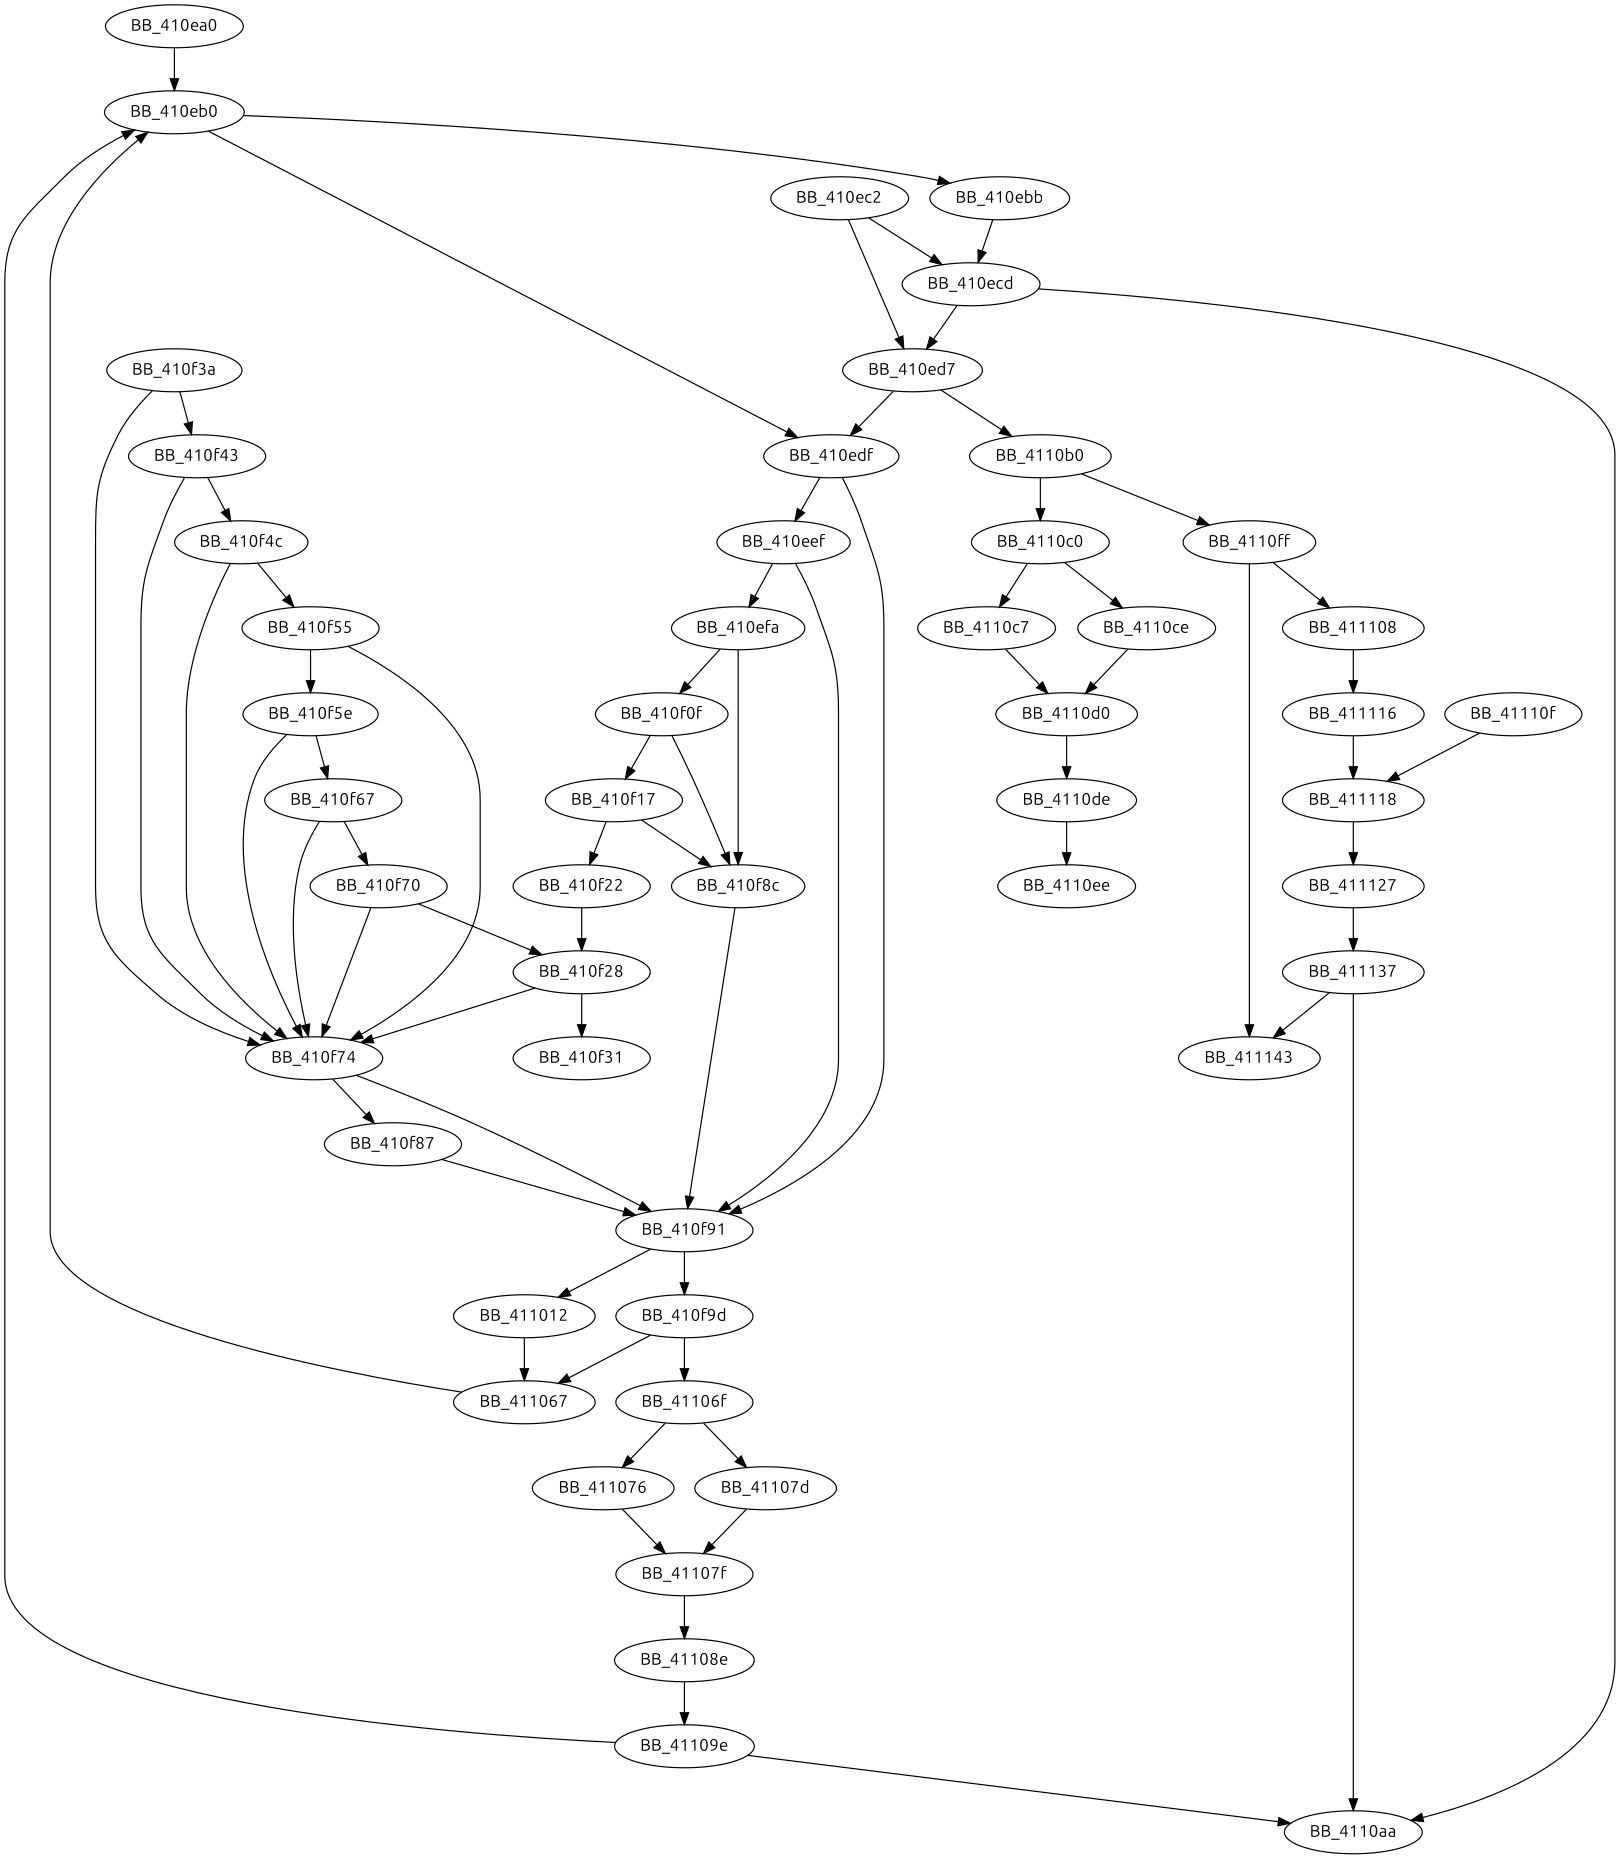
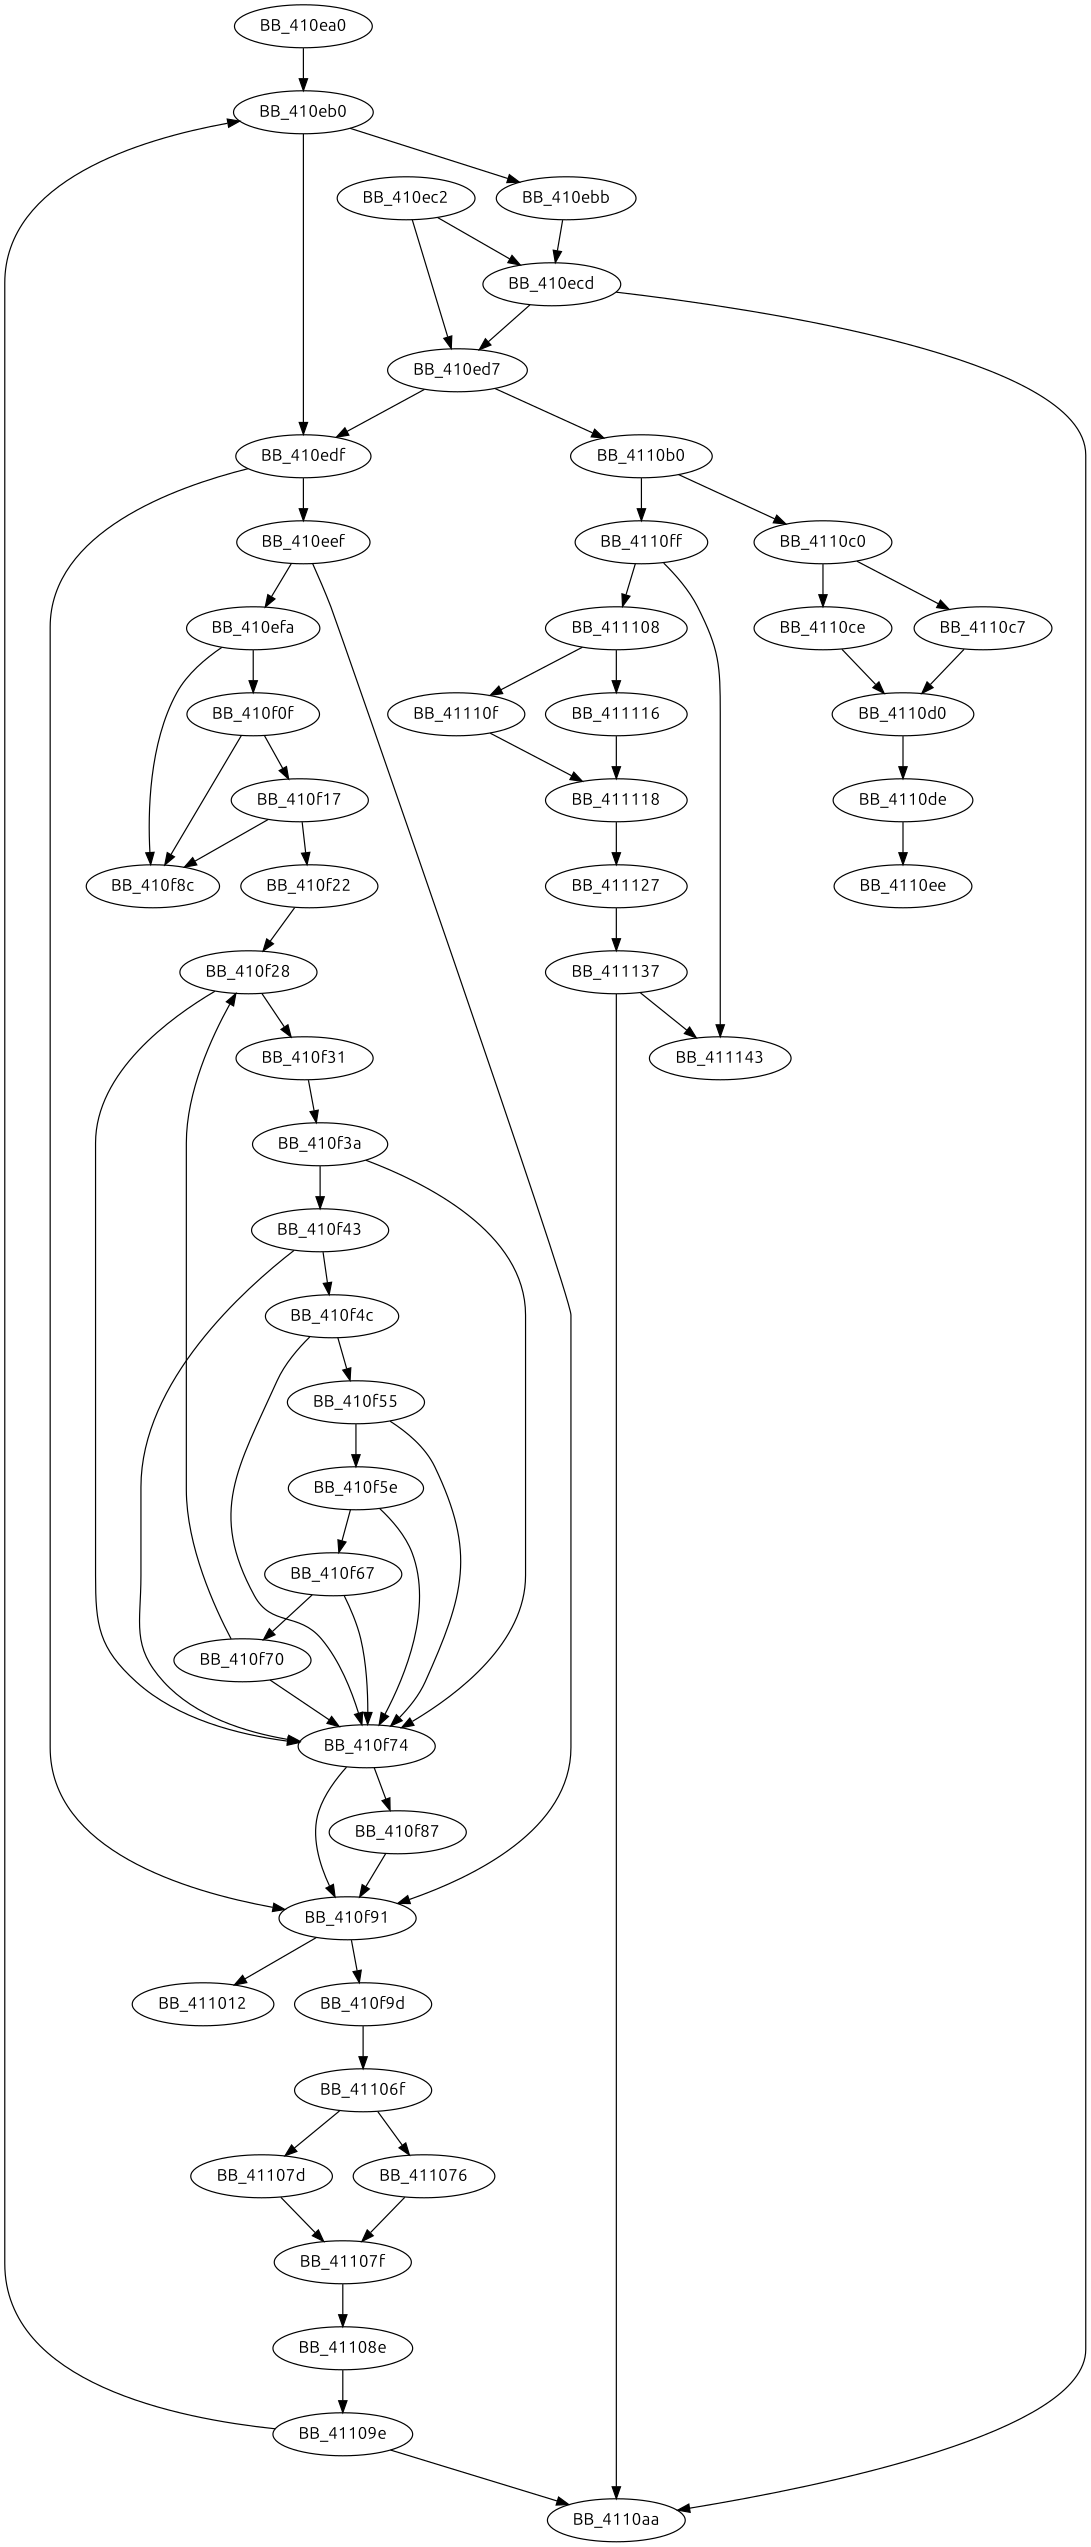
none -> (542, 668)
(712, 1052) -> none
none -> (311, 1095)
(524, 1402) -> none
